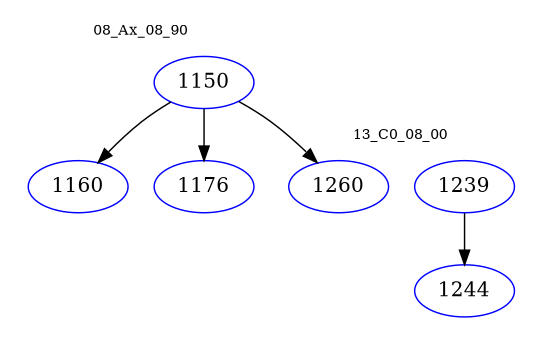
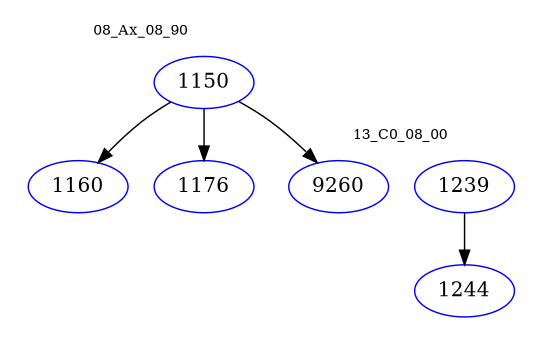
(339, 187) -> (339, 187)
